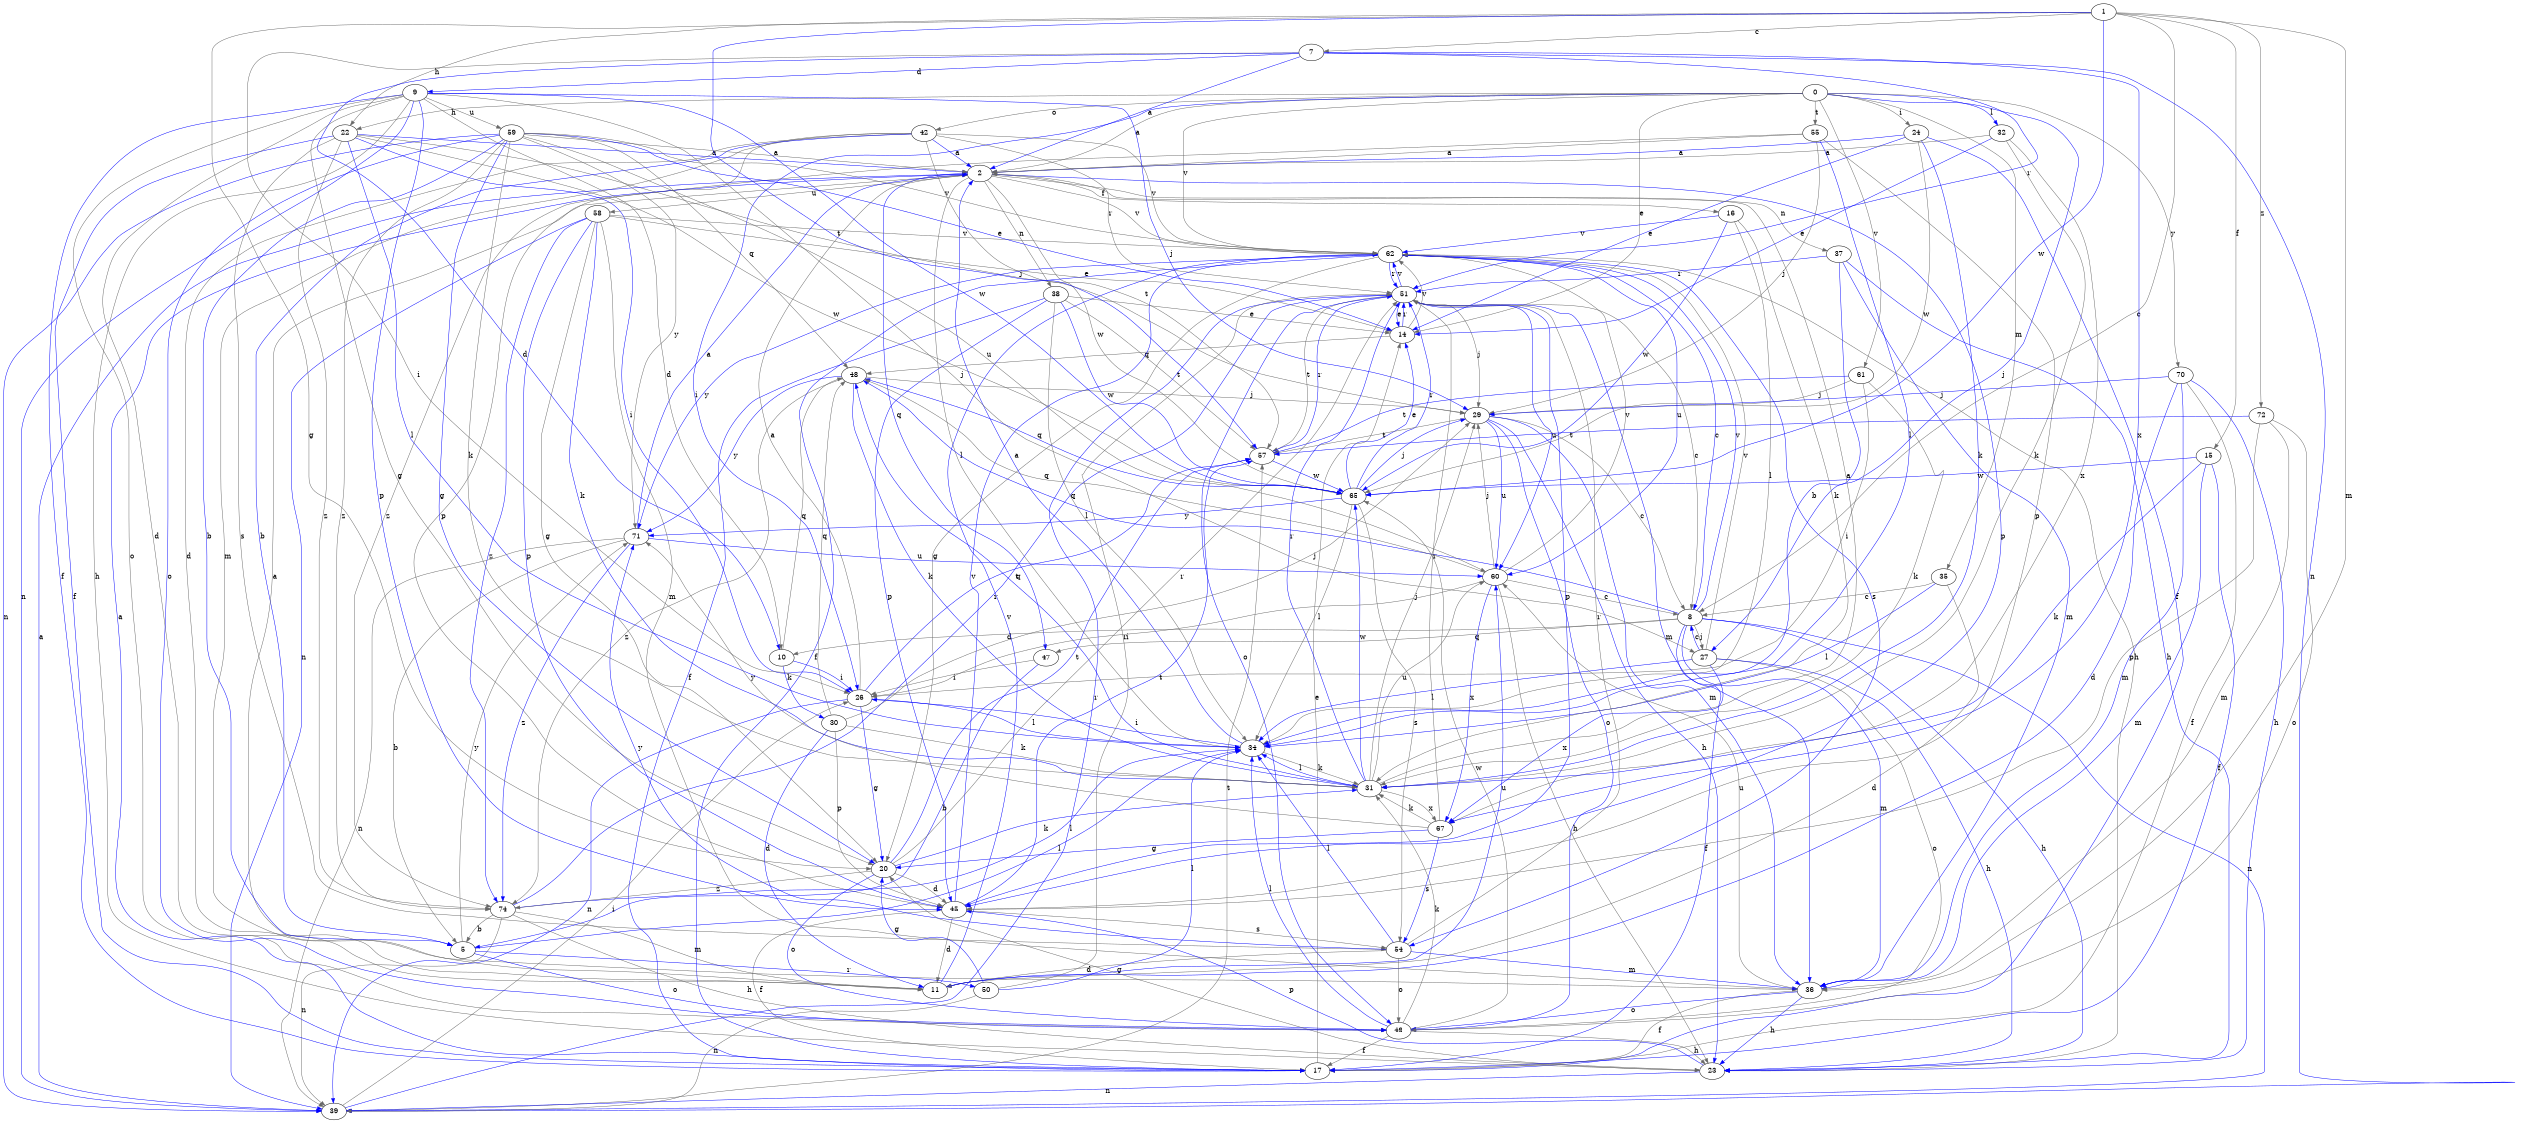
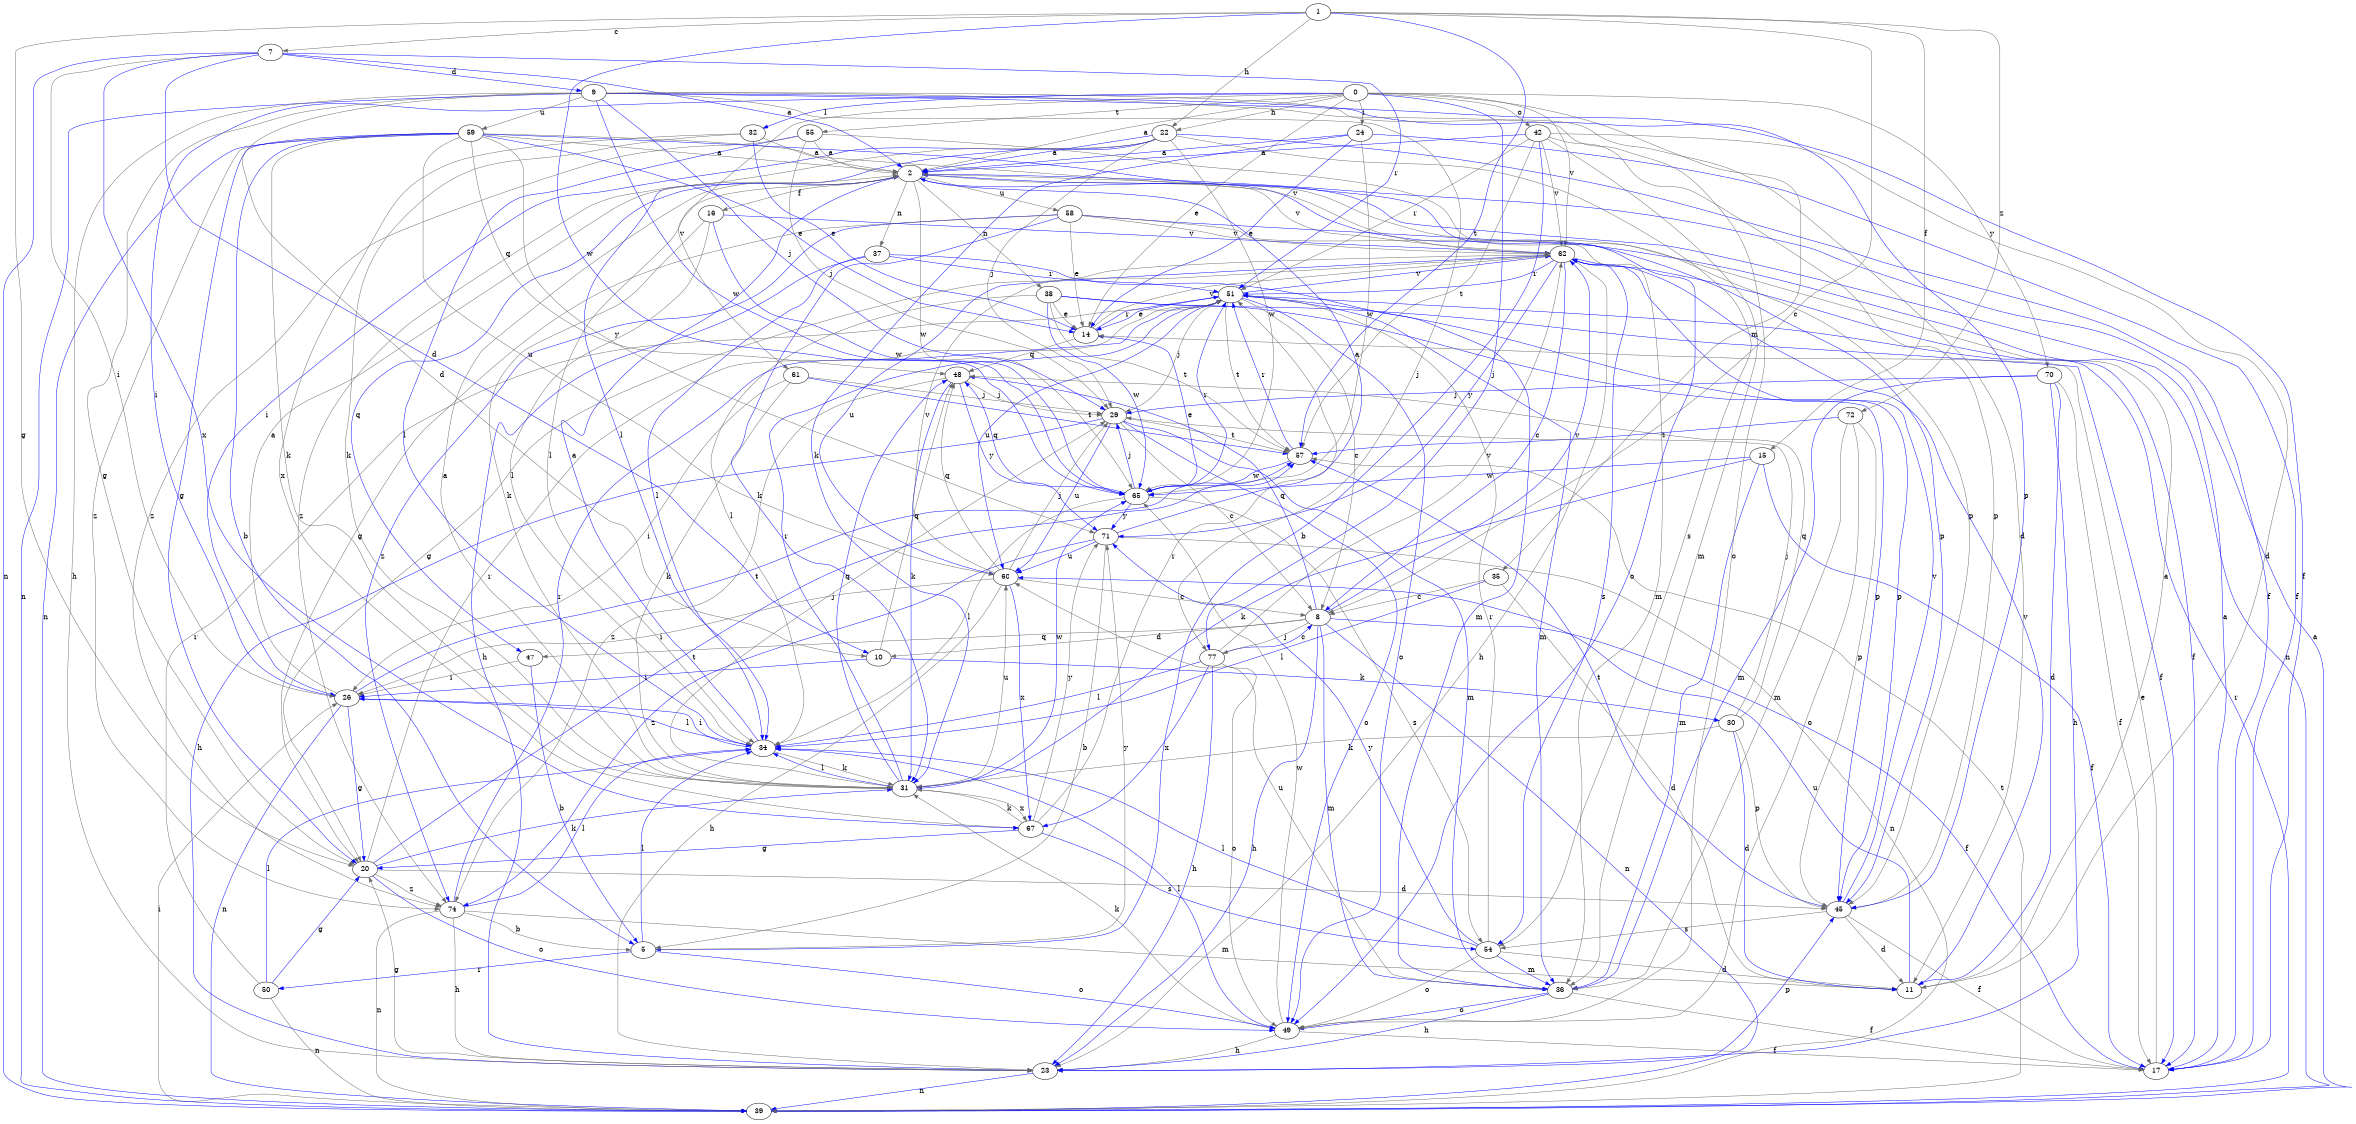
(1814, 496) -> (657, 496)
(2345, 544) -> none
(1704, 658) -> (1212, 658)
(554, 667) -> none
